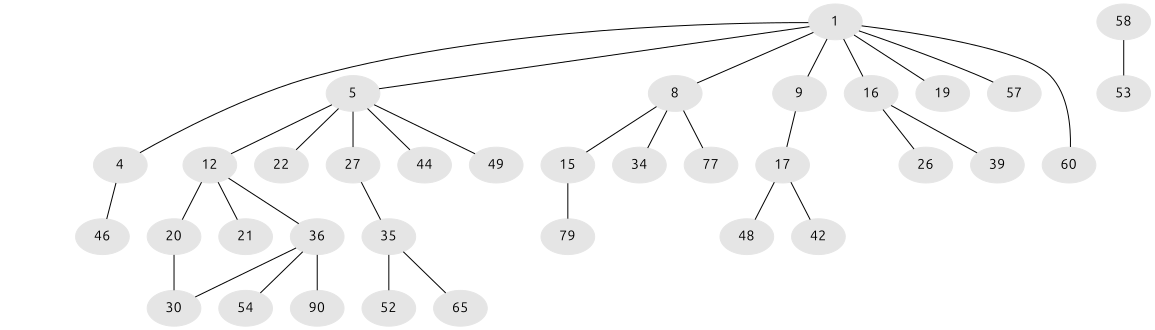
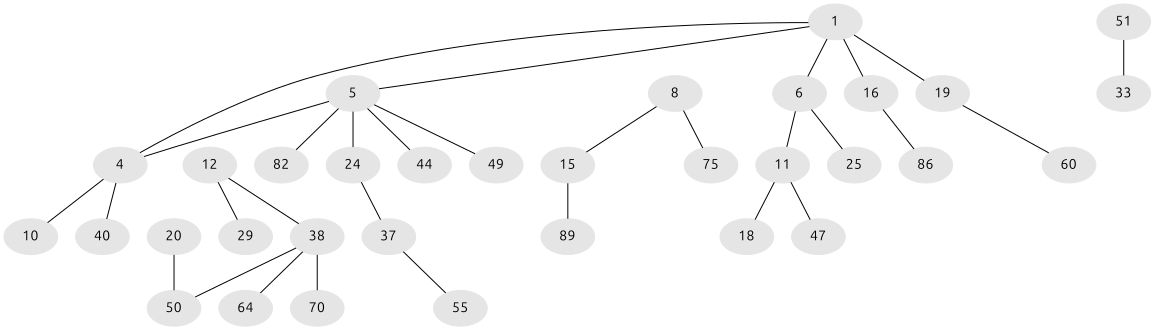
(1124, 22) -> (1124, 22)
(996, 51) -> (1006, 129)
(755, 58) -> none
(800, 93) -> (800, 93)
(1014, 93) -> none
(1124, 93) -> (1124, 93)
(281, 129) -> (236, 128)
(281, 165) -> (281, 165)
(353, 165) -> (353, 165)
(639, 165) -> none
(711, 165) -> (711, 165)
(783, 165) -> (783, 165)
none -> (854, 165)
(926, 165) -> (926, 165)
(997, 165) -> none
(192, 201) -> none
none -> (31, 237)
(102, 237) -> (102, 237)
(246, 237) -> (246, 237)
(317, 237) -> (317, 237)
(389, 237) -> (389, 237)
(568, 237) -> (568, 237)
(747, 237) -> (747, 237)
(818, 237) -> (818, 237)
(174, 308) -> (174, 308)
(246, 308) -> (246, 308)
(317, 308) -> (317, 308)
(389, 308) -> none
(460, 308) -> (460, 308)
